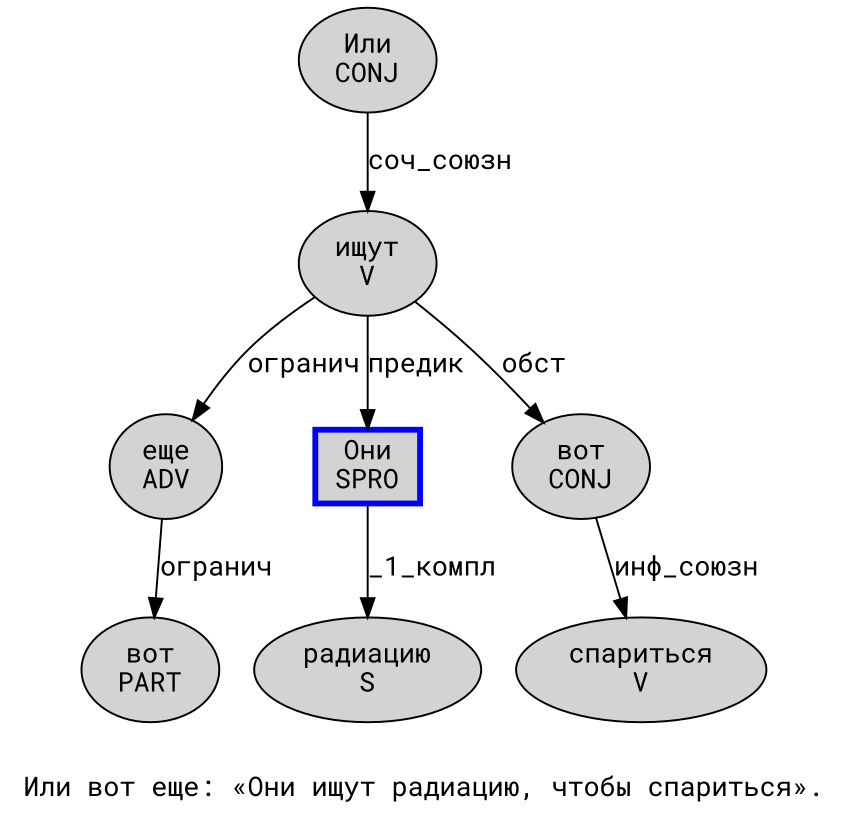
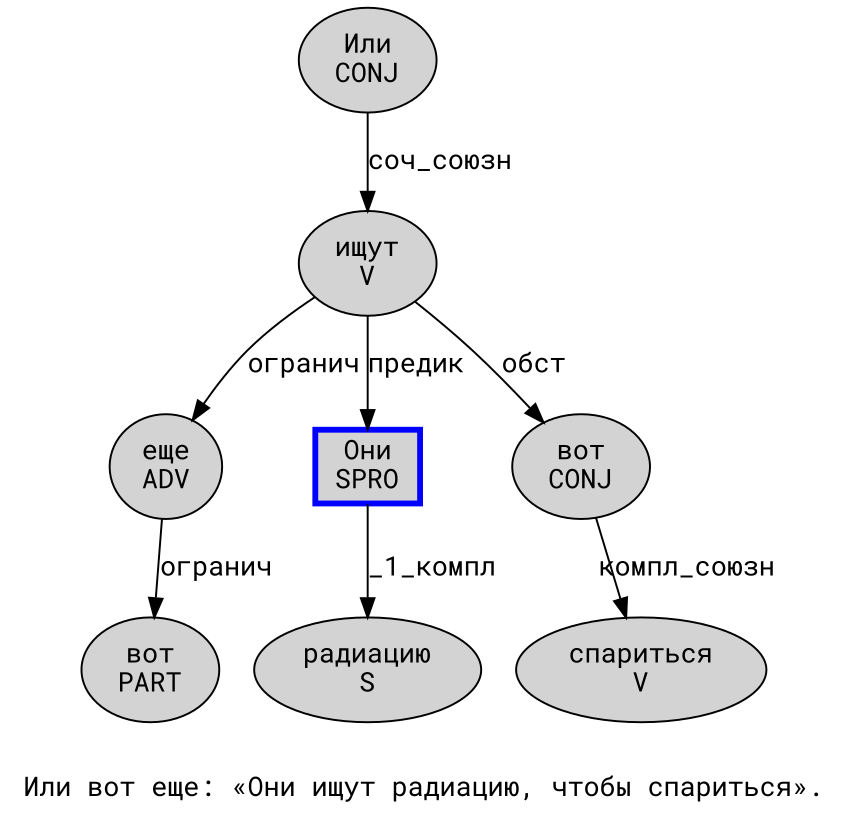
(687, 568) -> (687, 568)
